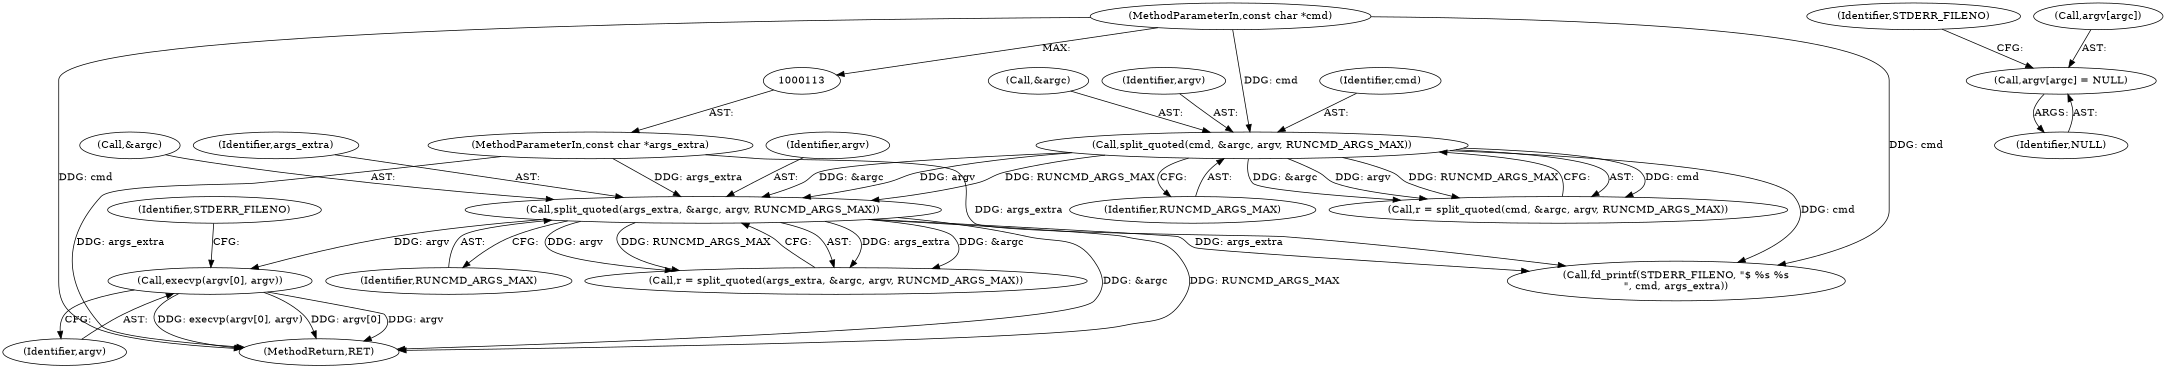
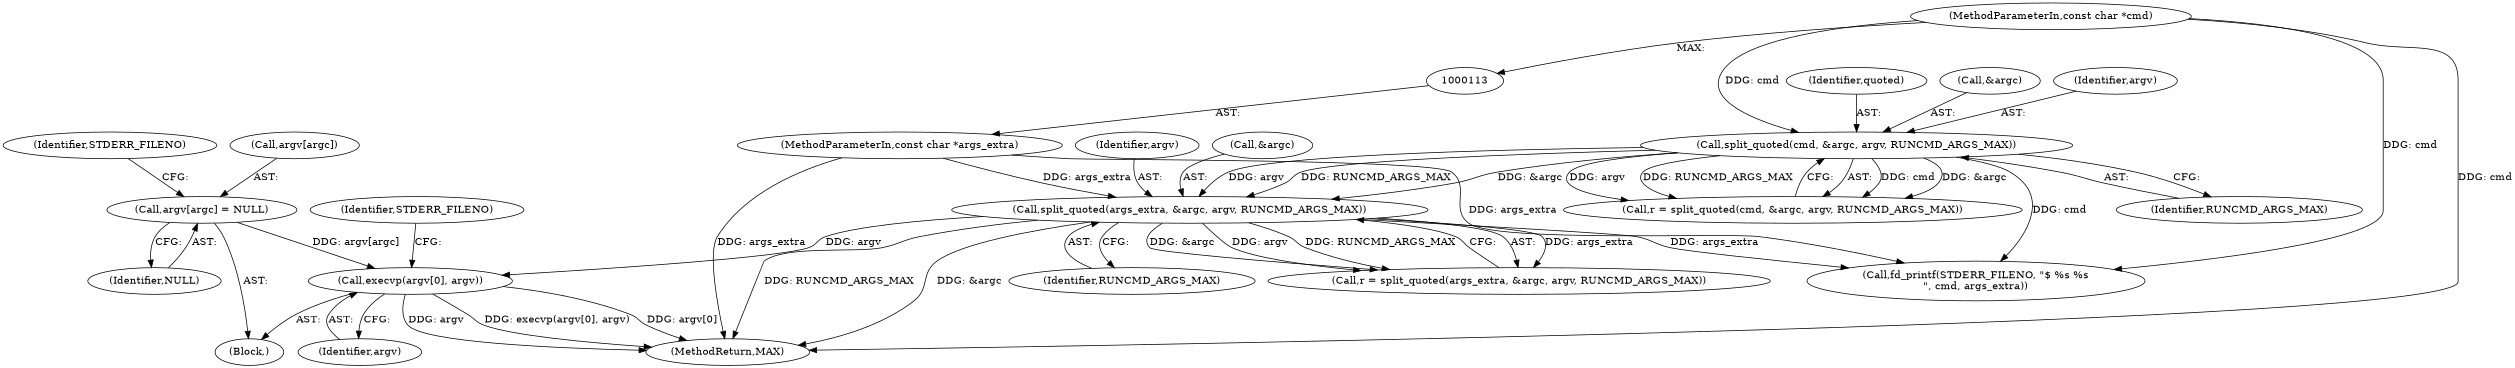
(1380, 81) -> (1857, 81)
(2053, 113) -> (170, 242)
(276, 145) -> none
none -> (302, 244)
none -> (249, 352)
(319, 352) -> (728, 352)
